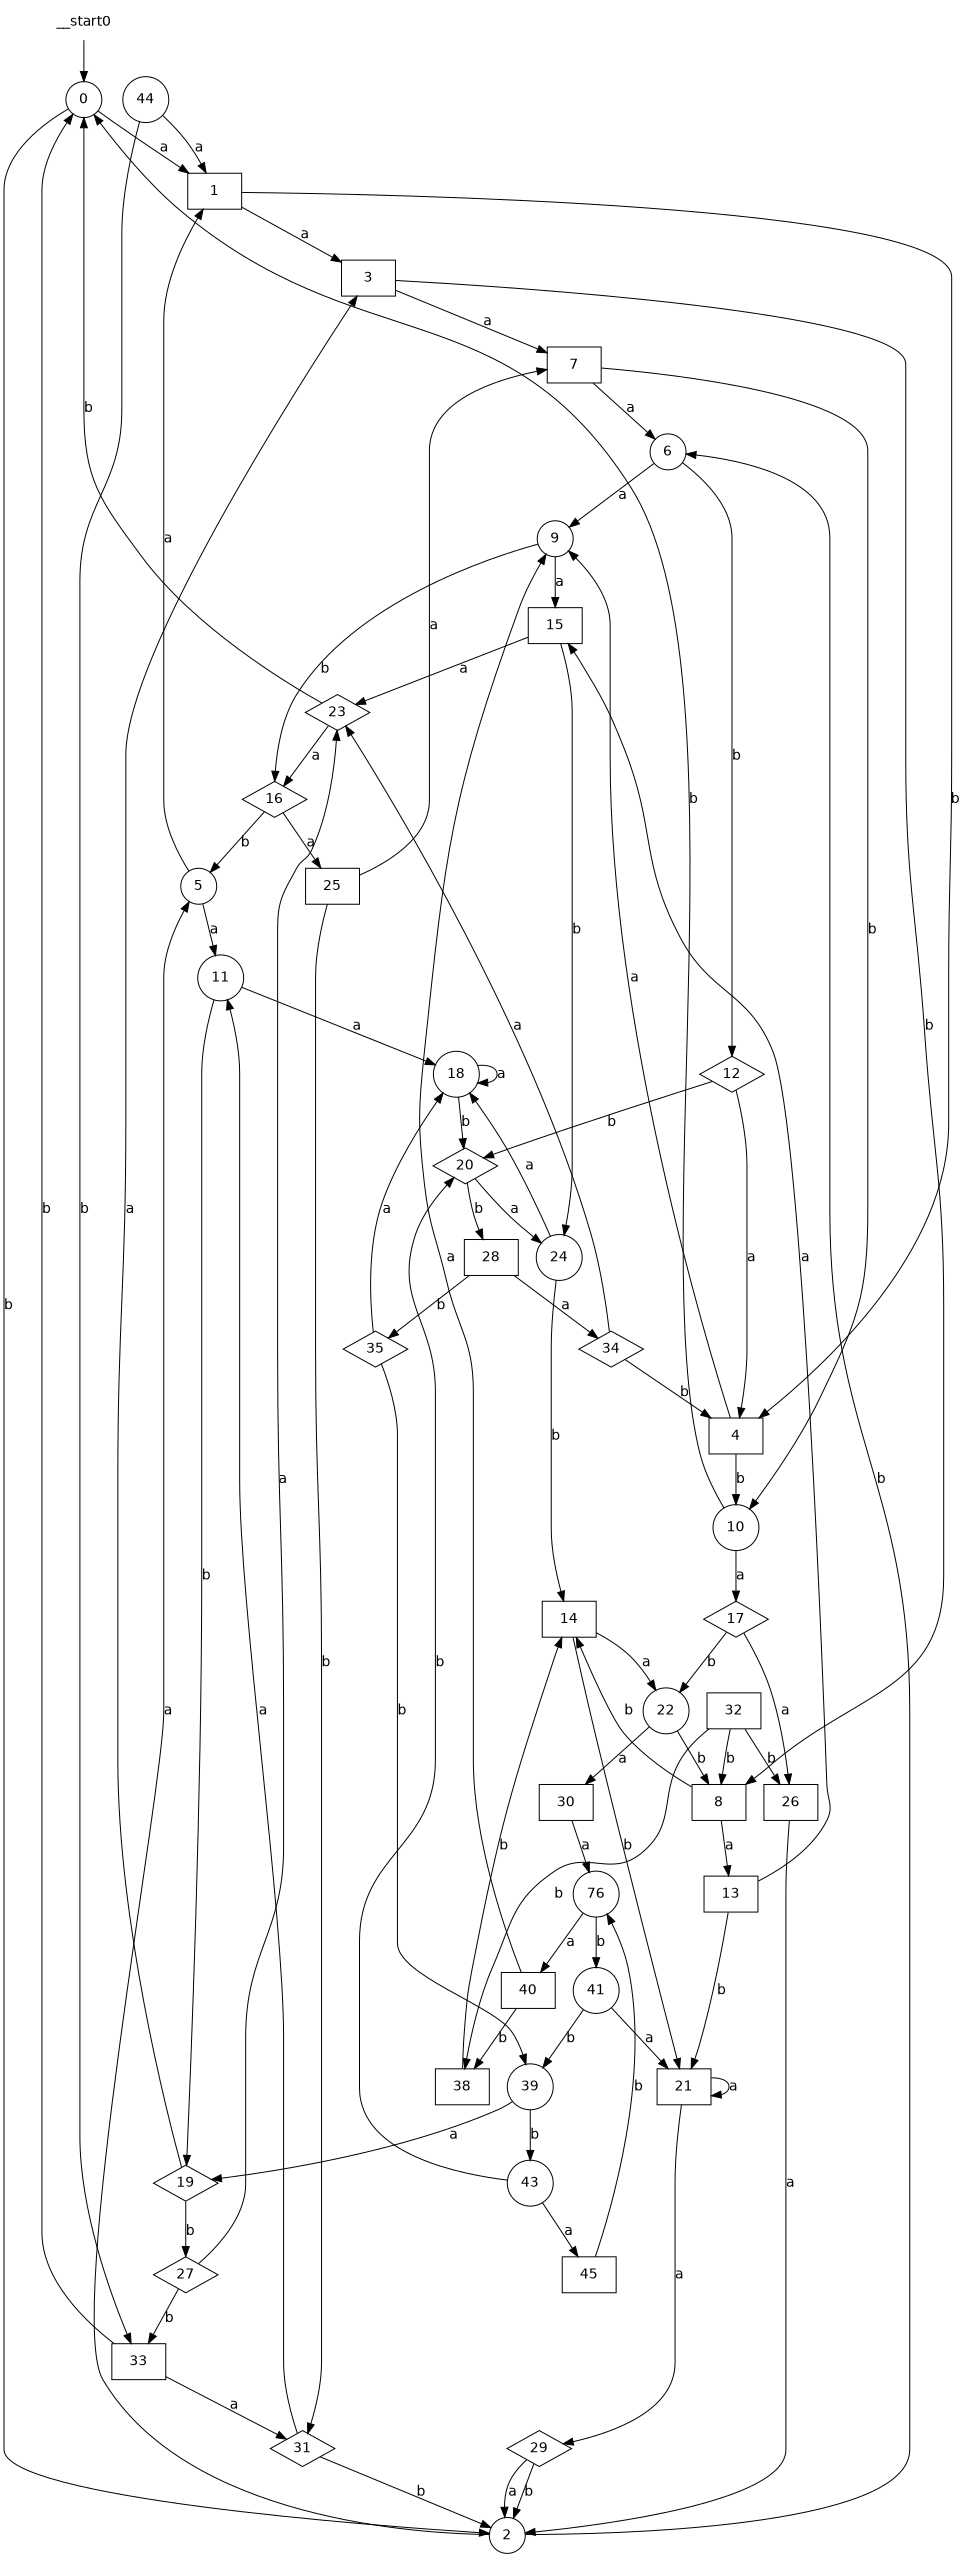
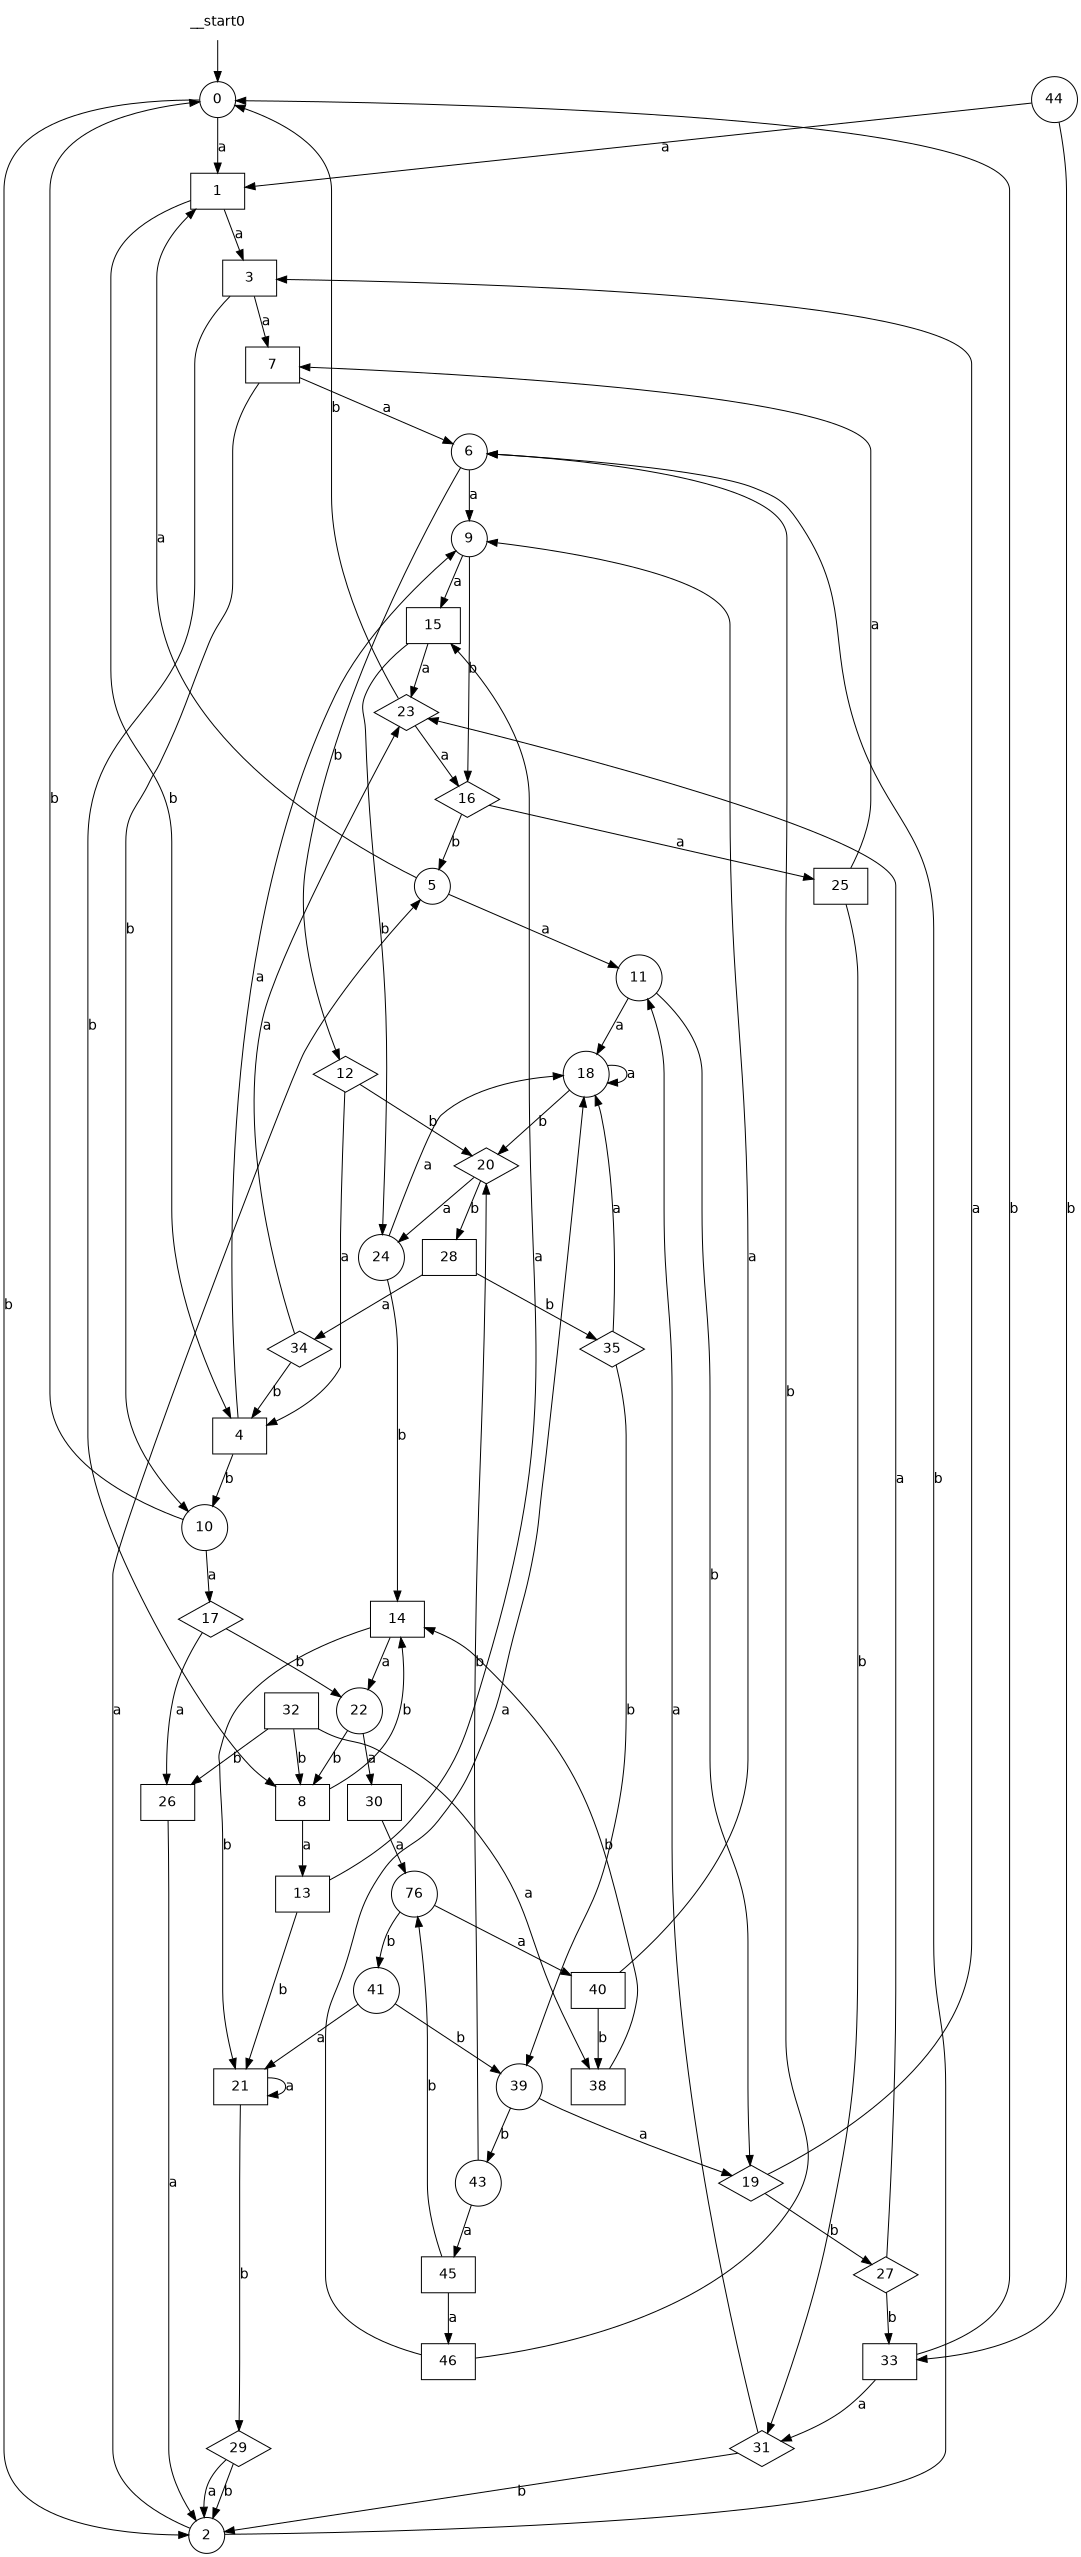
(559, 1894) -> (529, 1894)
(680, 2275) -> (245, 2275)
none -> (448, 2362)
